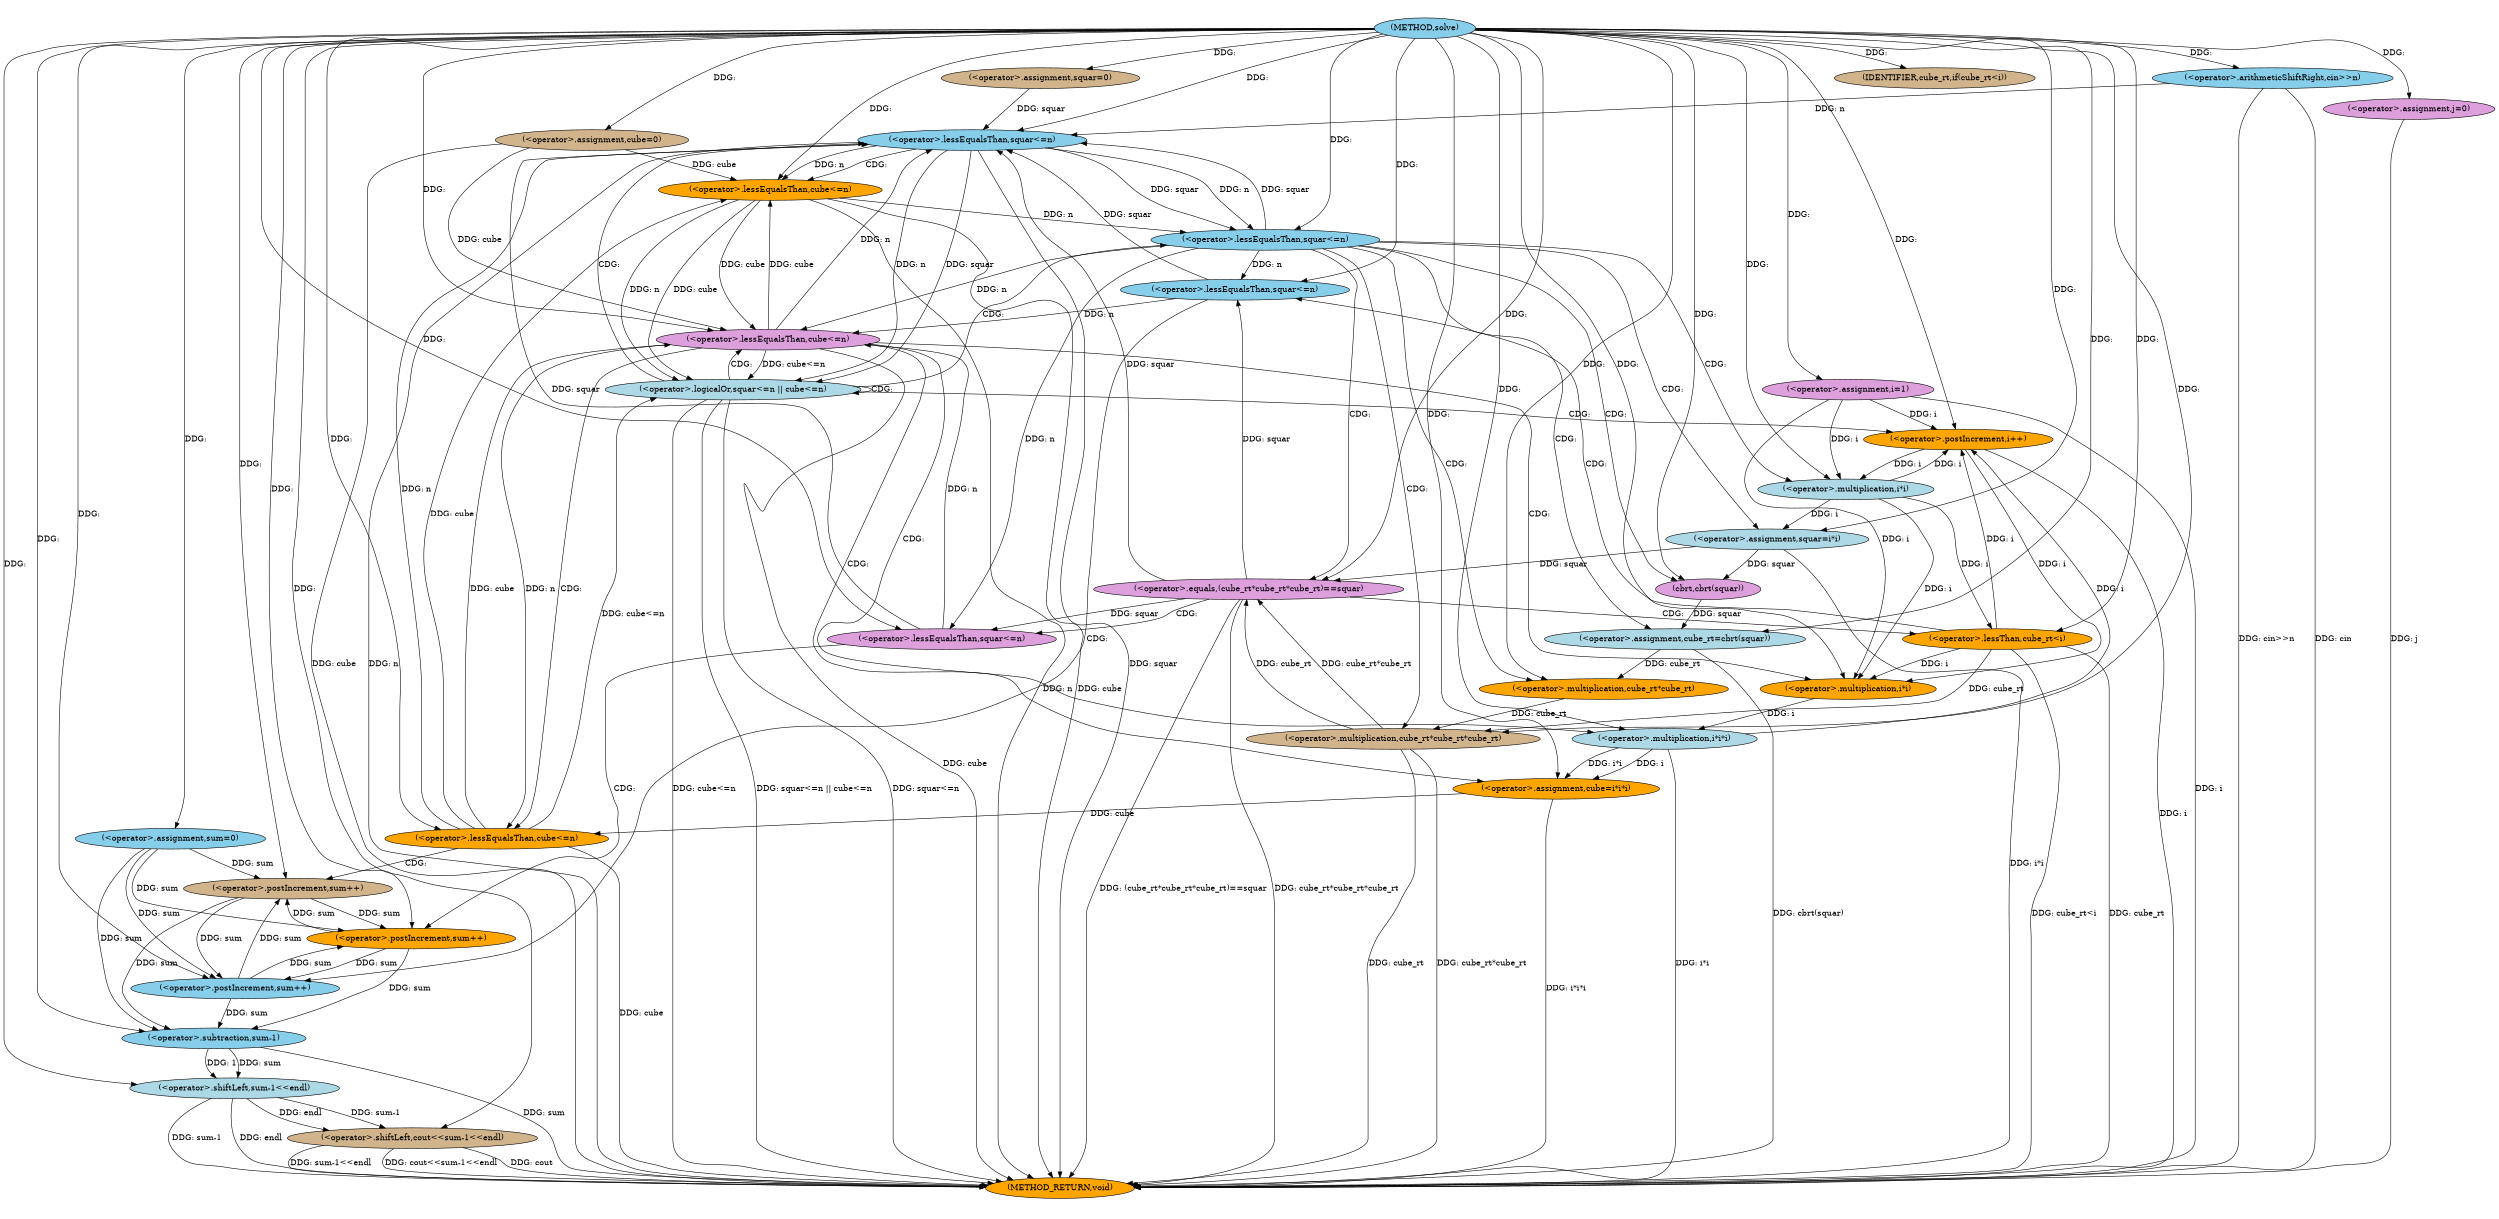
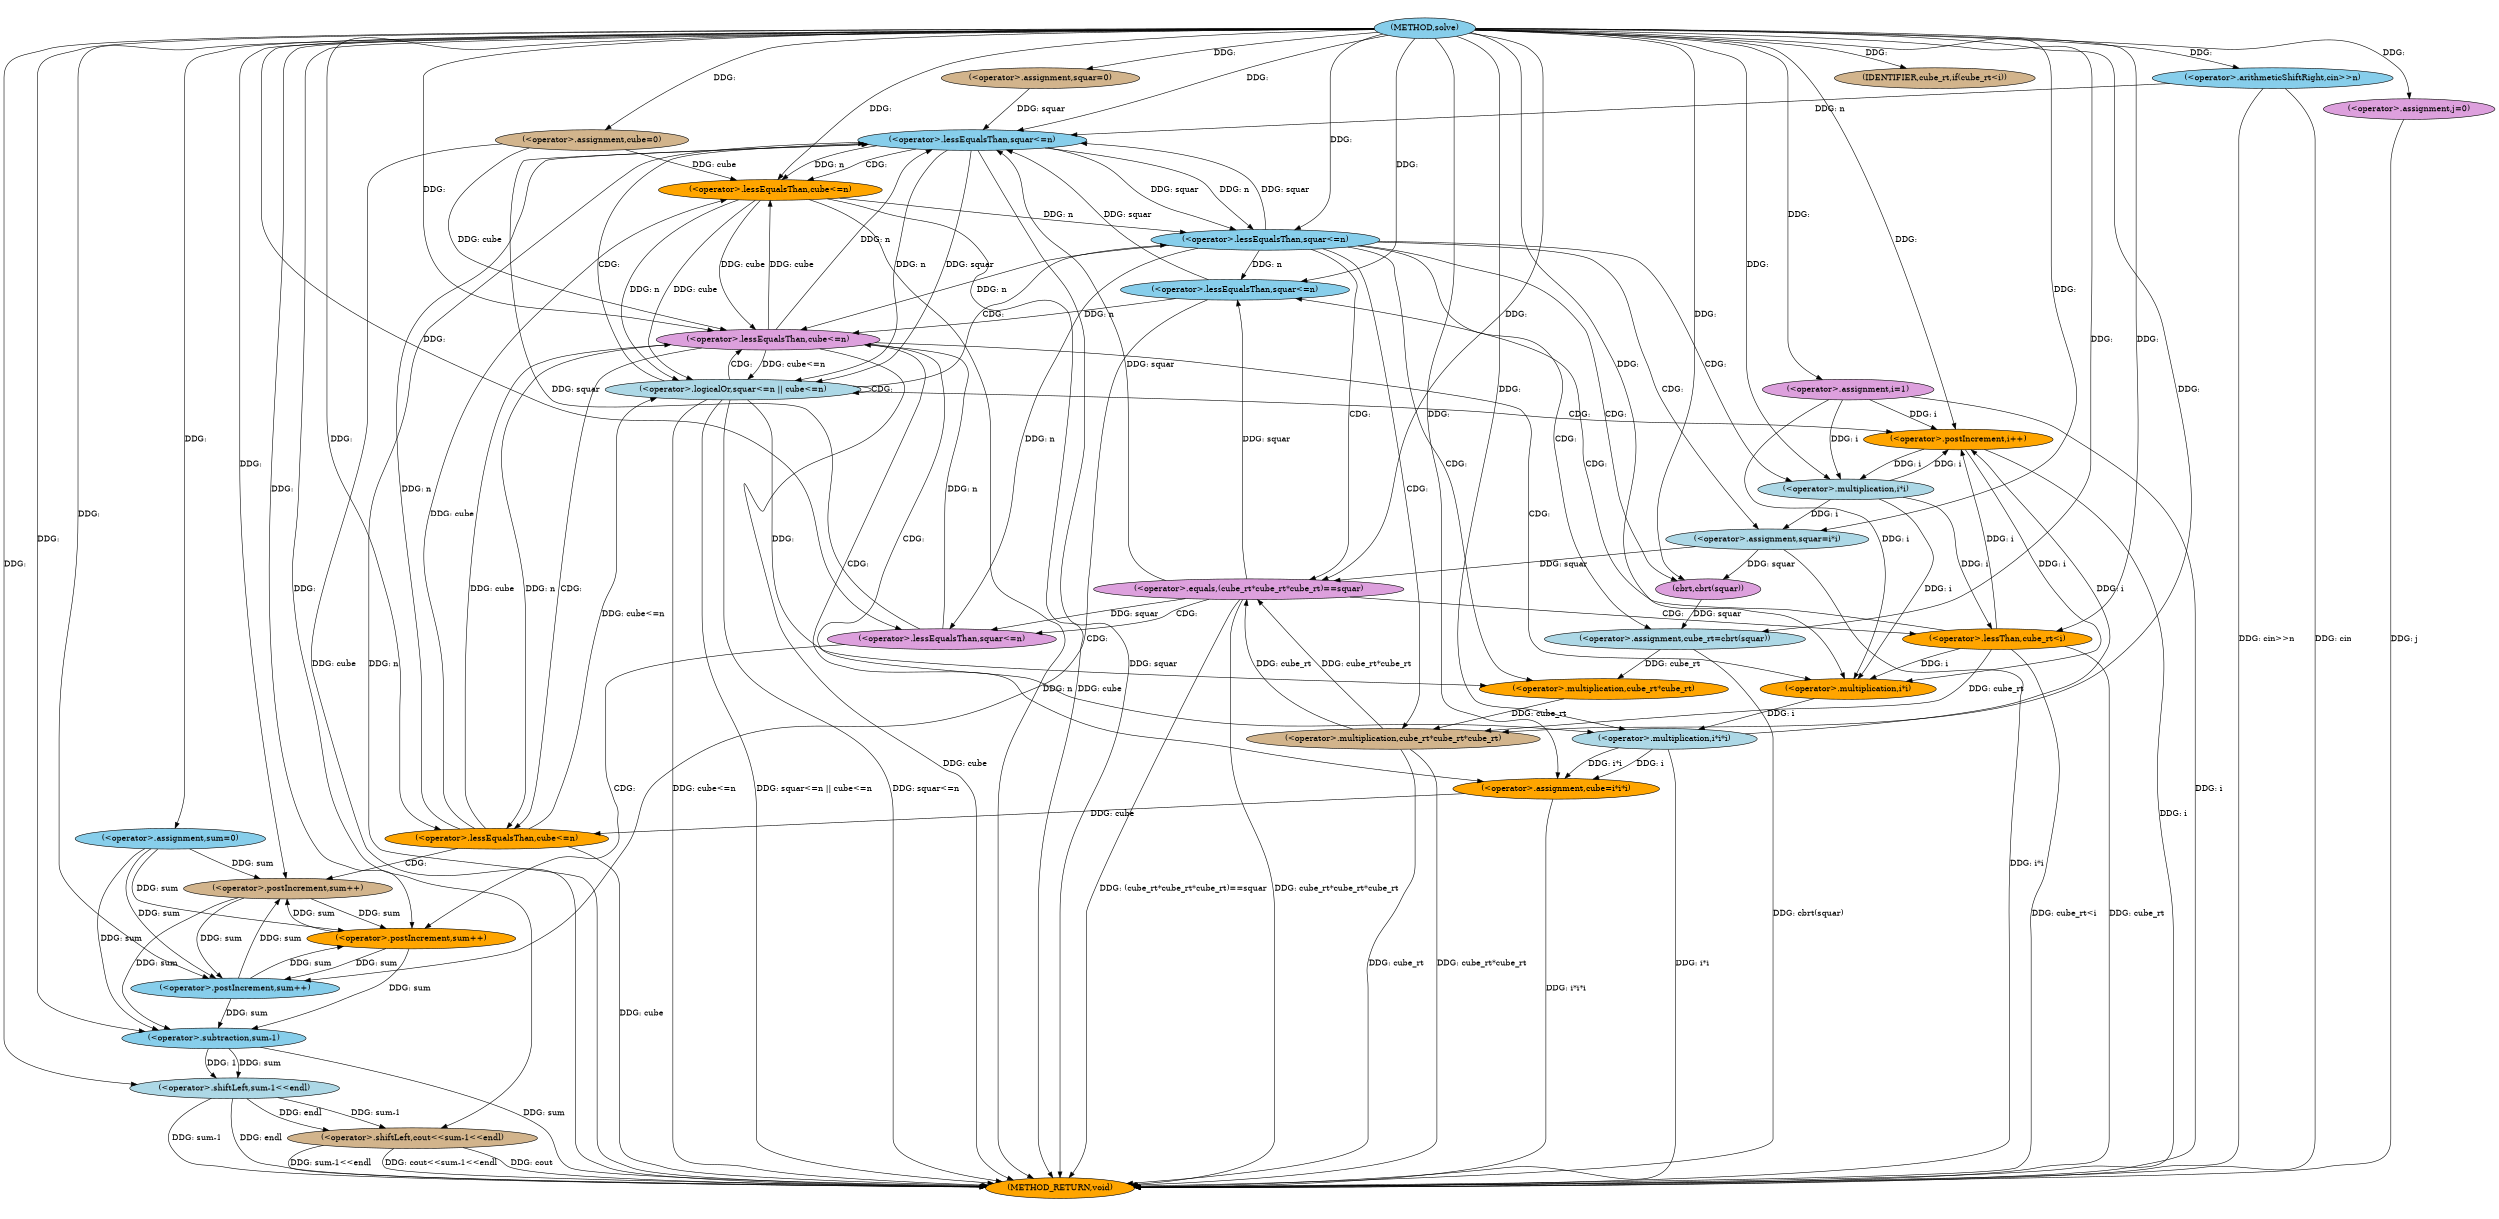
(1653, 310) -> (1013, 668)
